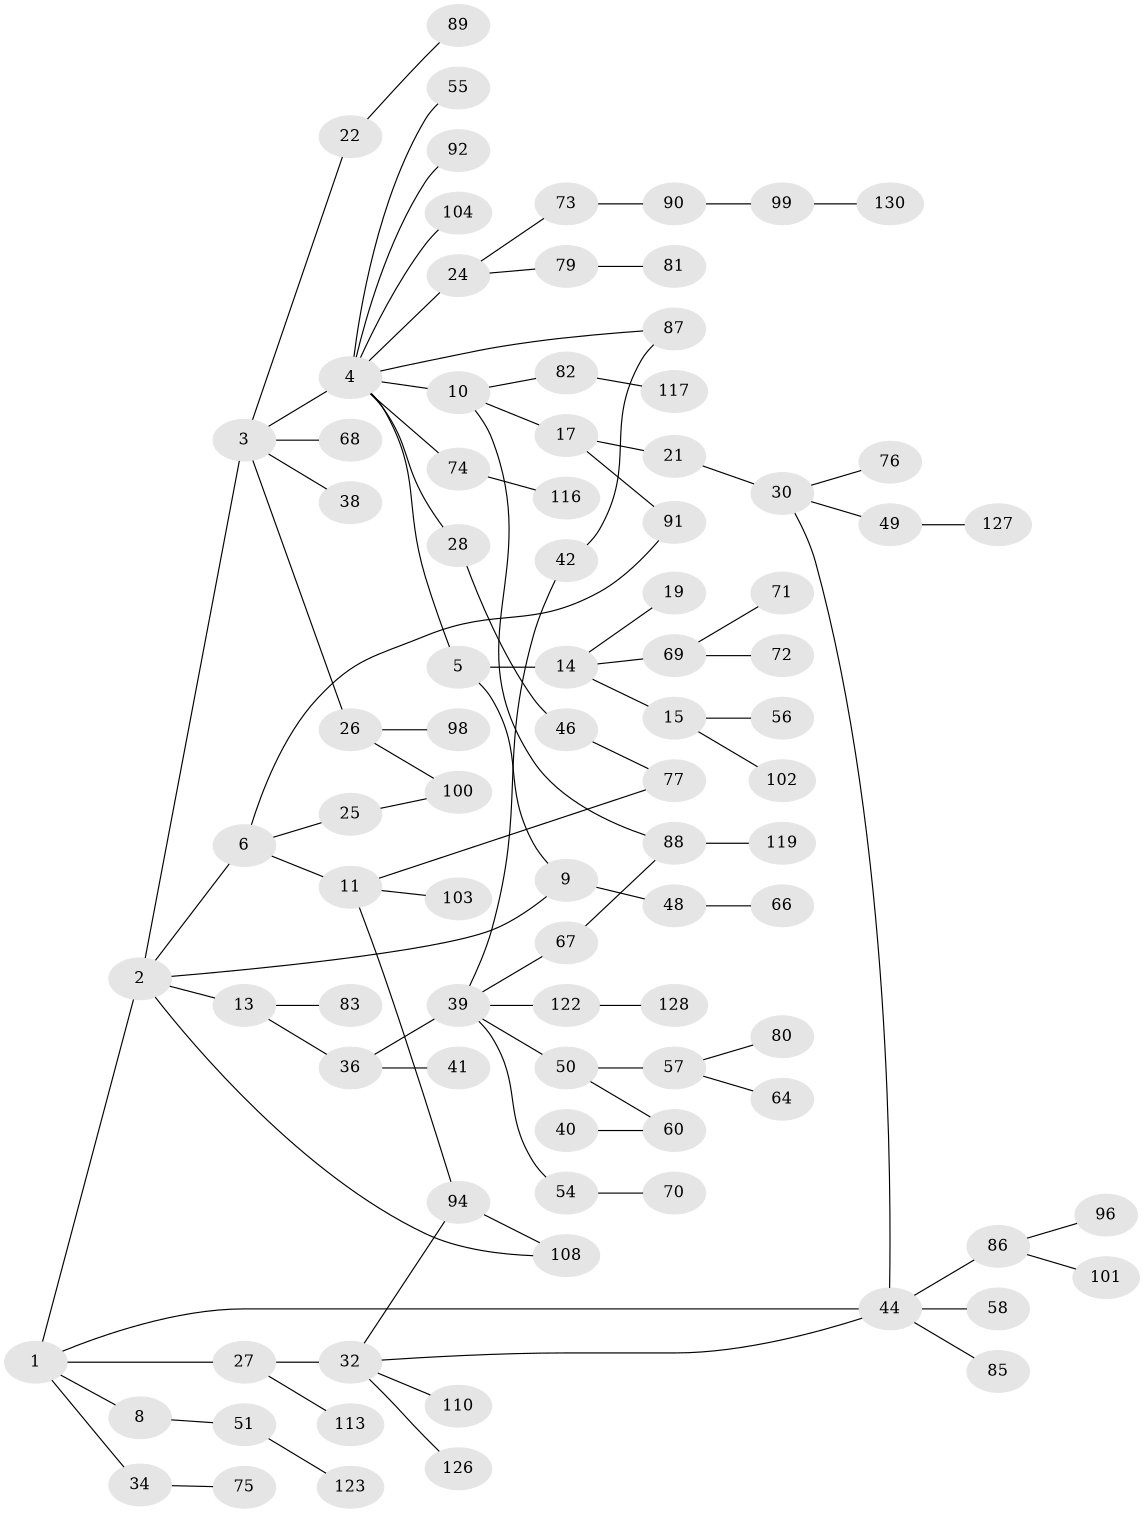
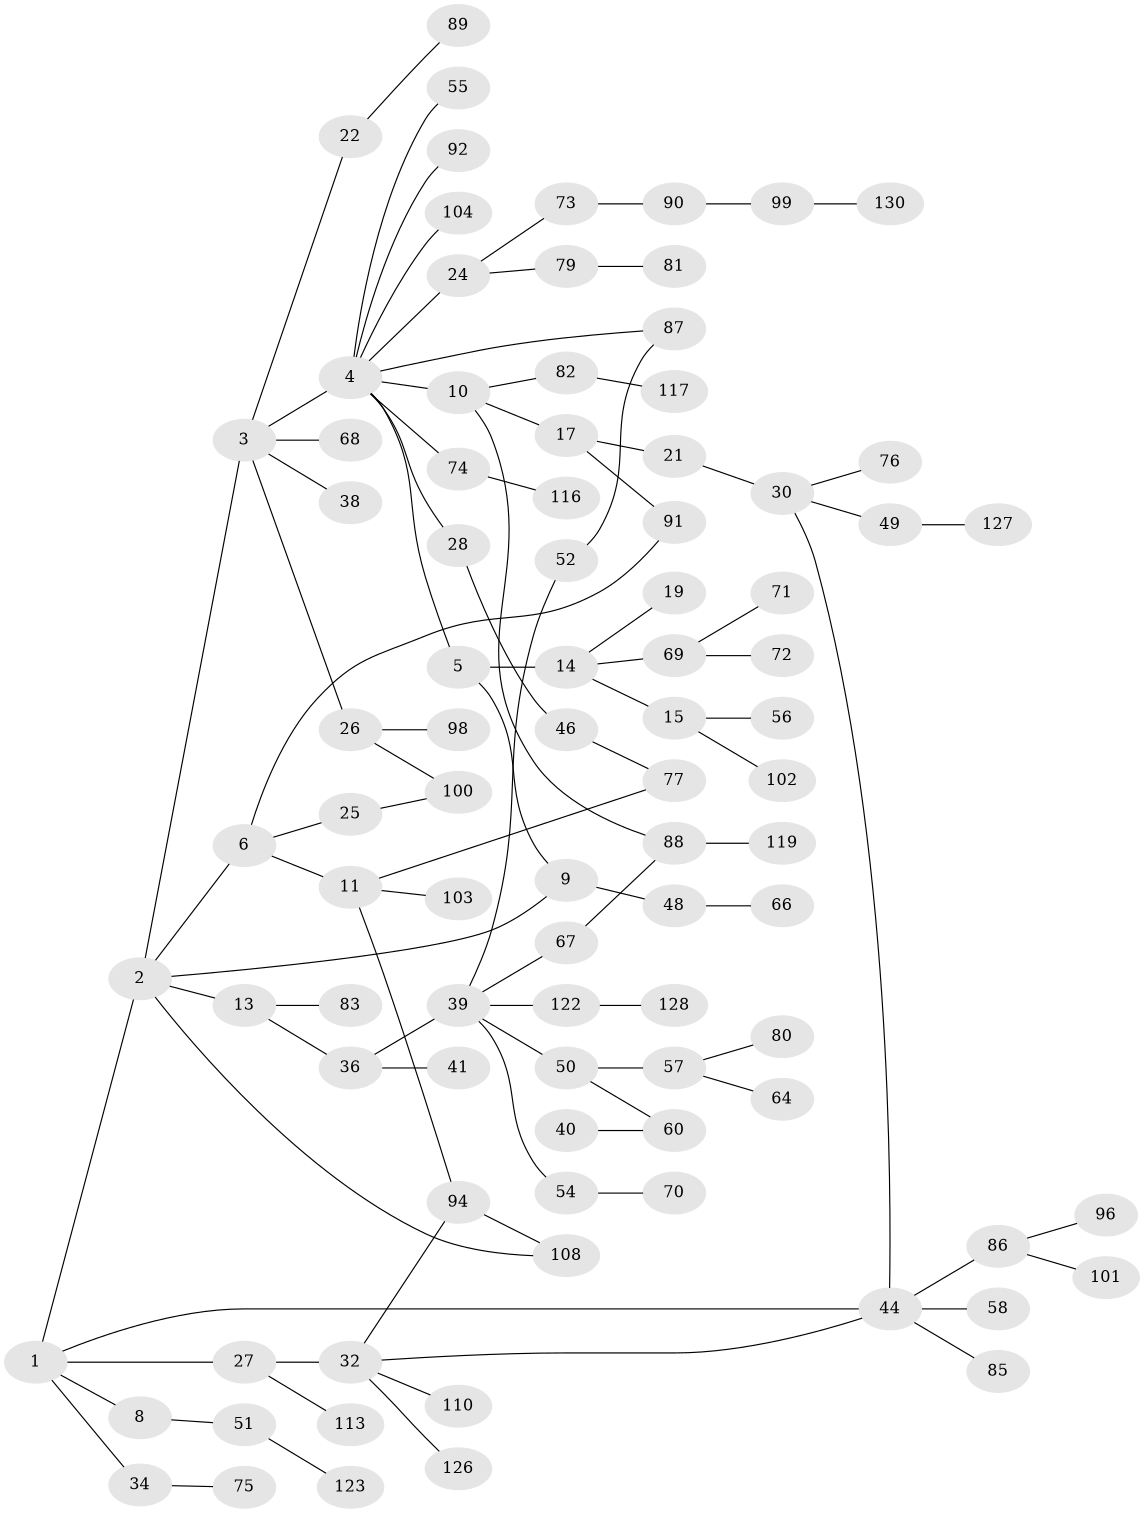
(566, 561) -> (566, 561)
